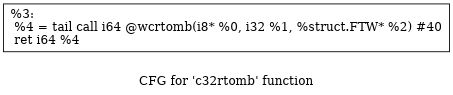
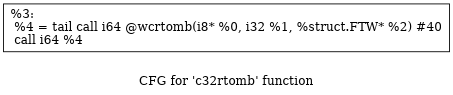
(45, 40) -> (47, 40)
